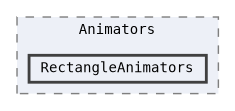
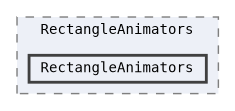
(118, 30) -> (118, 30)
